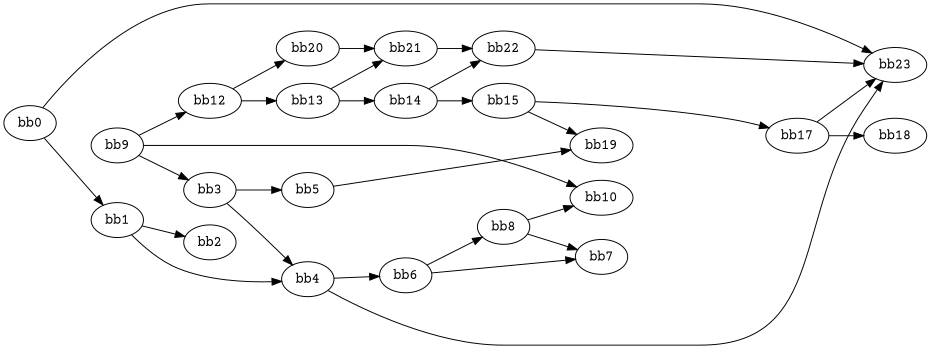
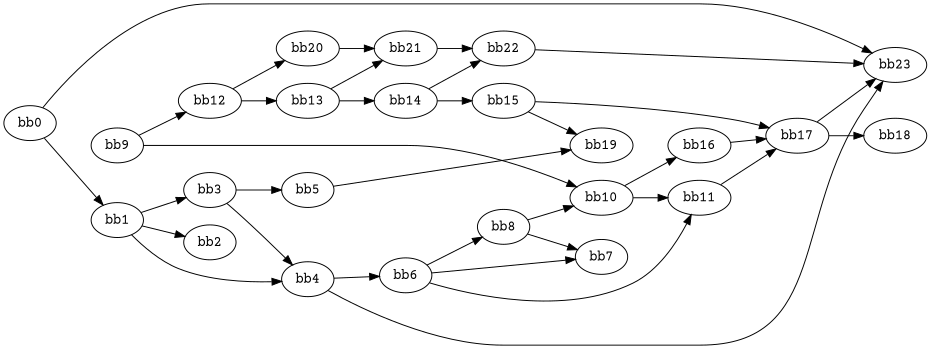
none -> (699, 145)
(159, 166) -> (159, 207)
none -> (699, 198)
